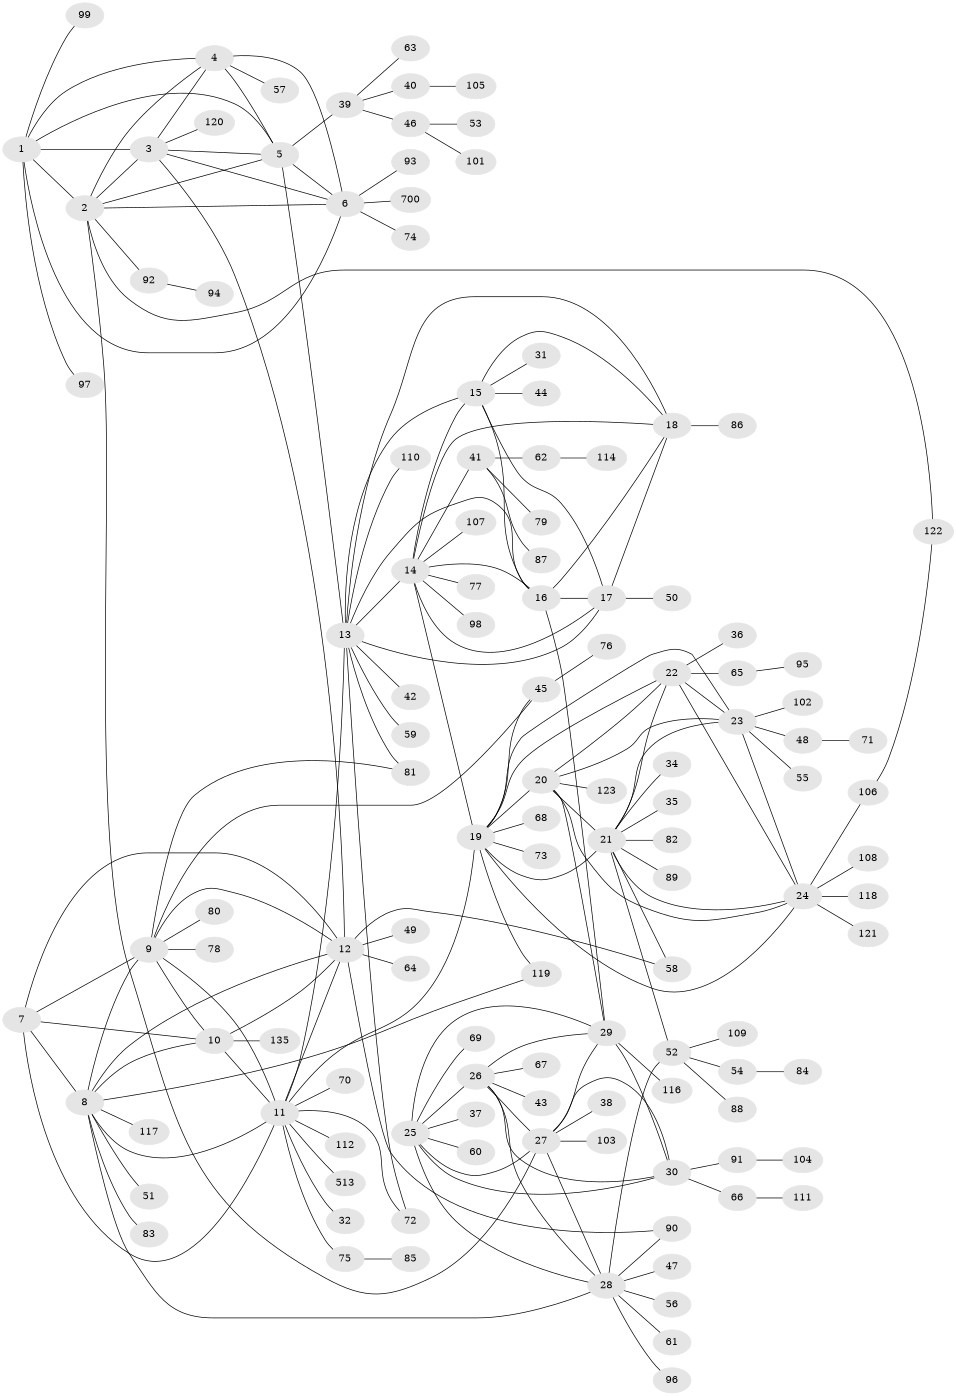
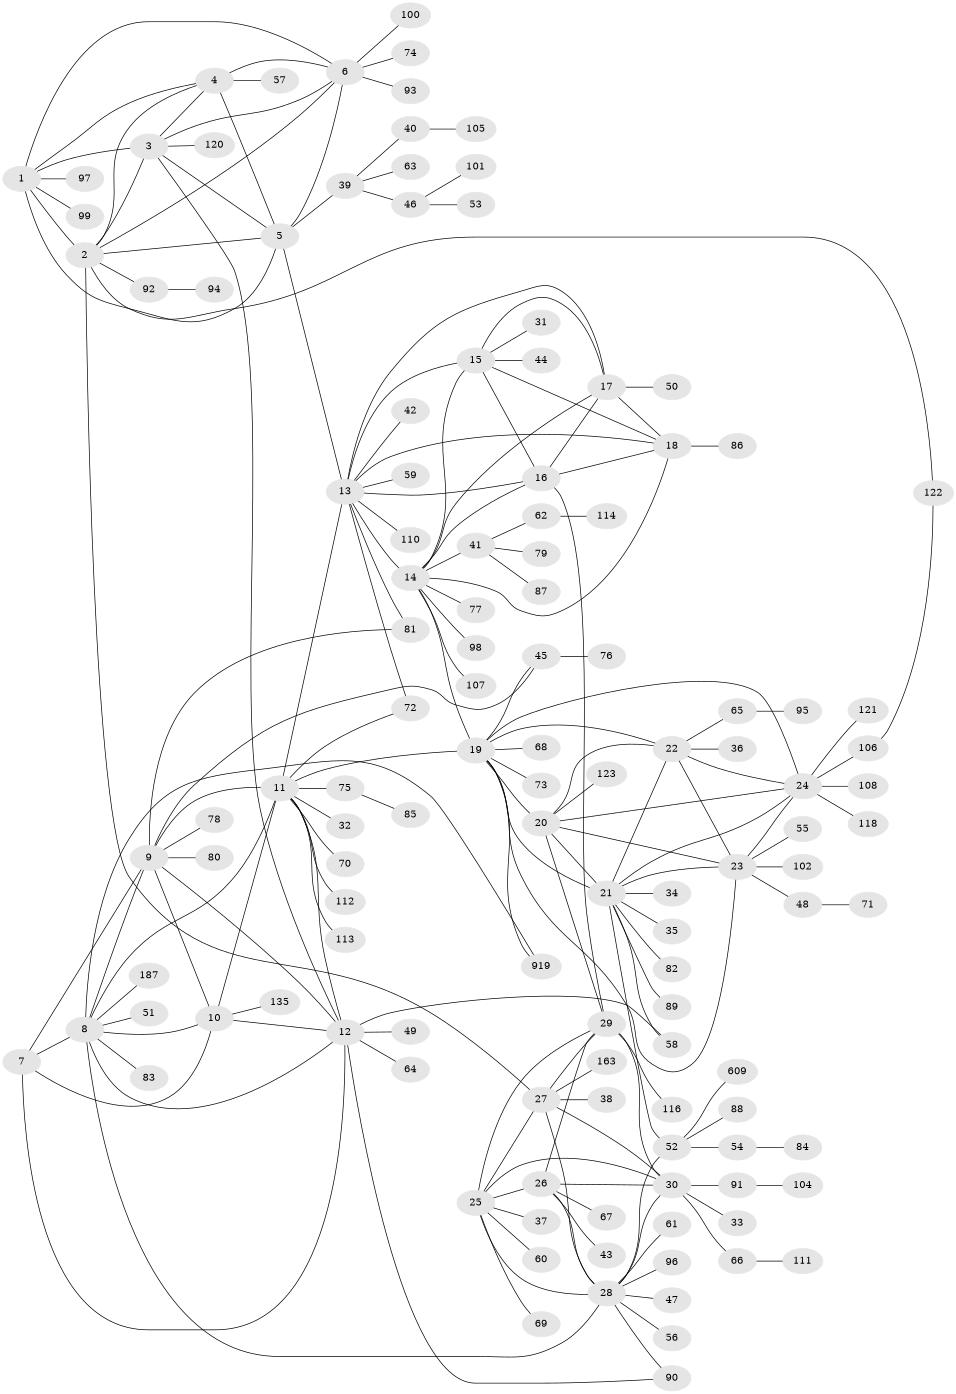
(411, 200) -> (411, 15)
(541, 974) -> (541, 967)
(737, 1034) -> (737, 1072)
(509, 1109) -> none
(149, 1132) -> (149, 976)
(607, 1141) -> (607, 1062)
(345, 1183) -> (345, 940)
none -> (644, 1223)
none -> (737, 1223)
(115, 1242) -> none
